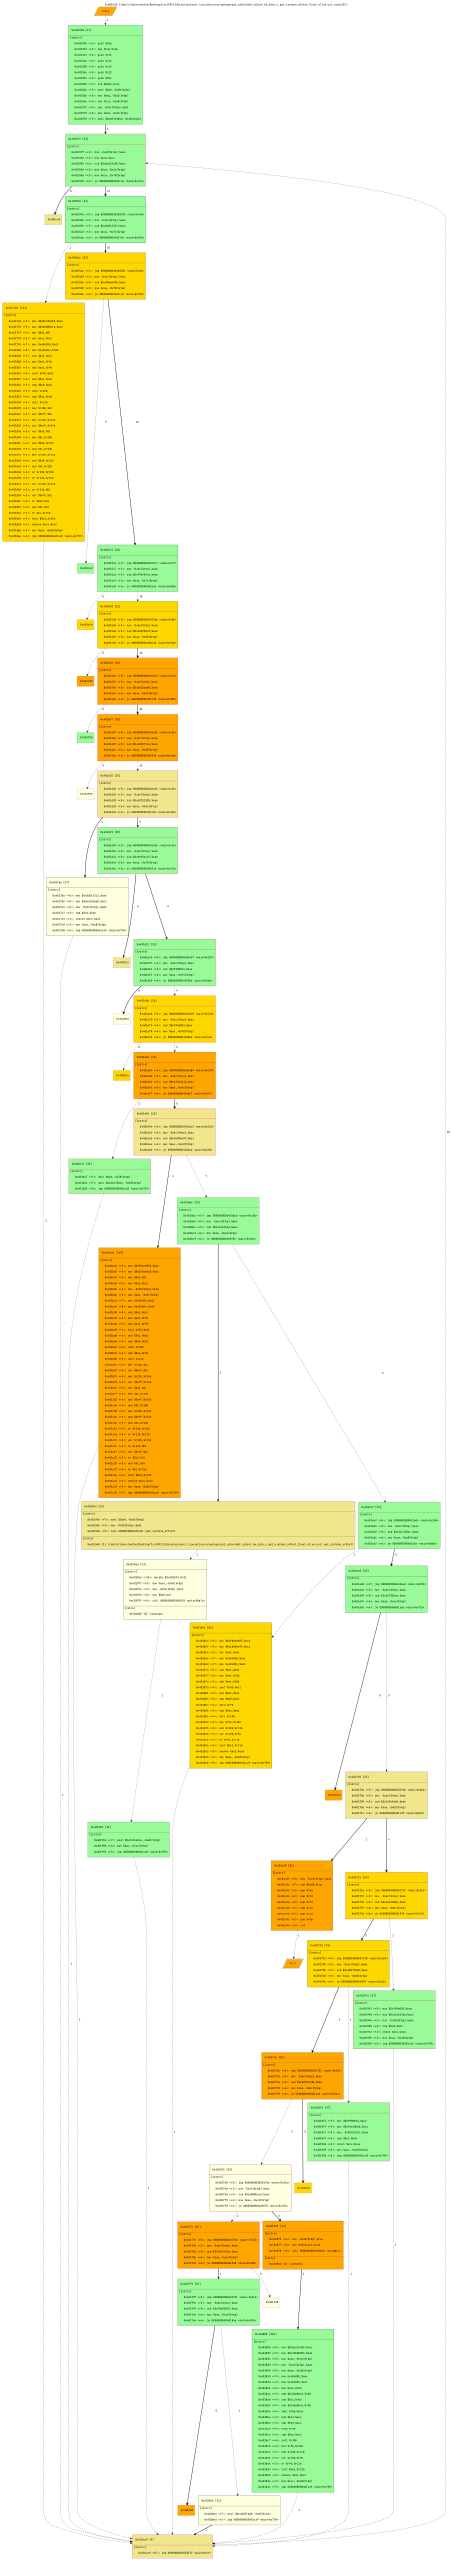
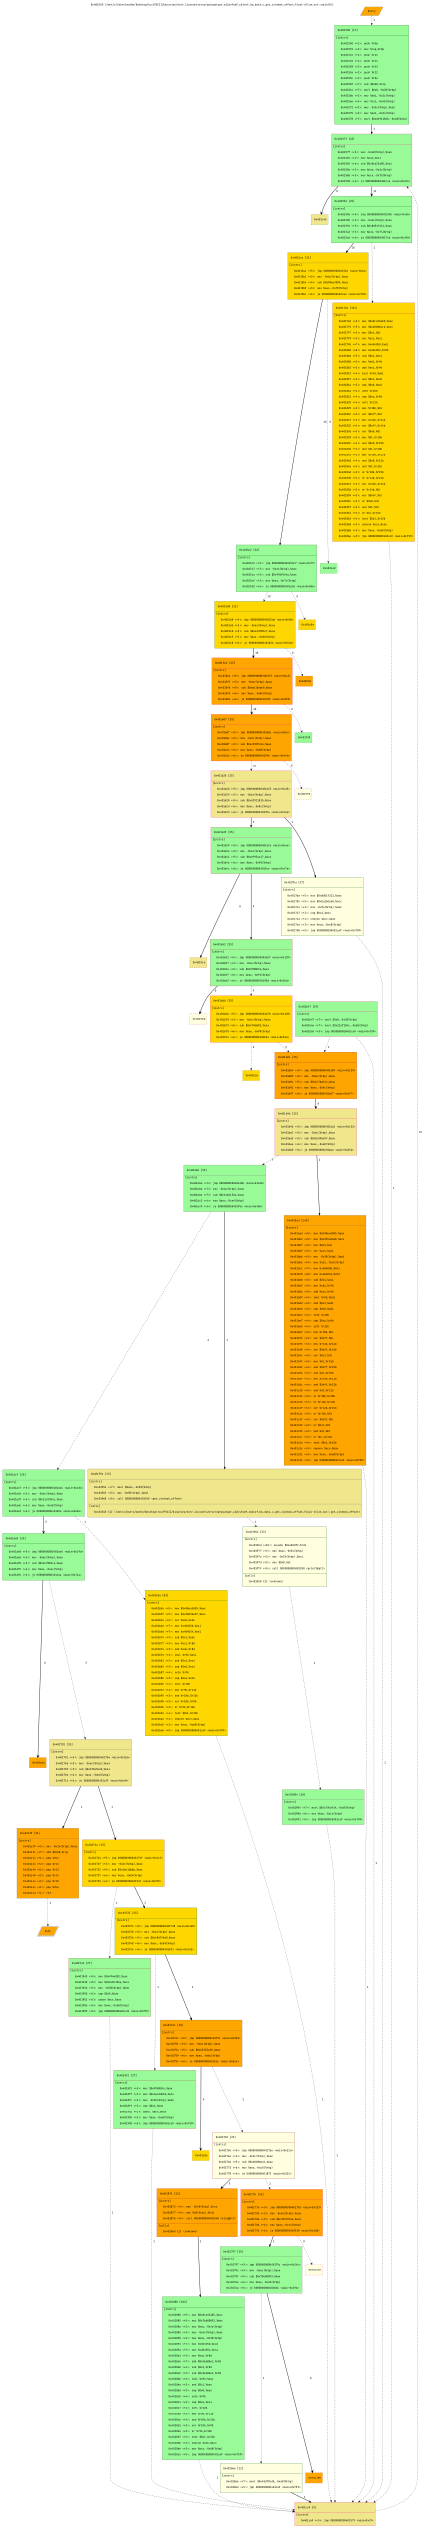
(123, 1126) -> (328, 1043)
